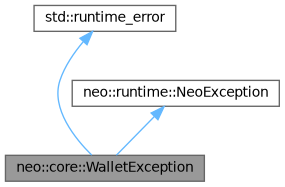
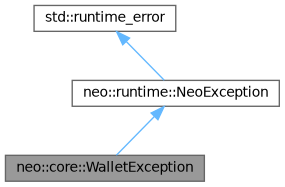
(59, 100) -> (145, 61)
